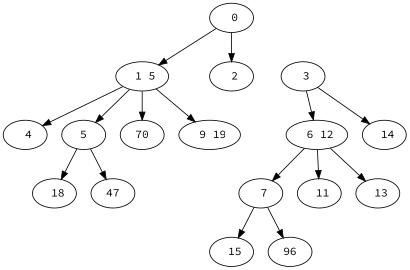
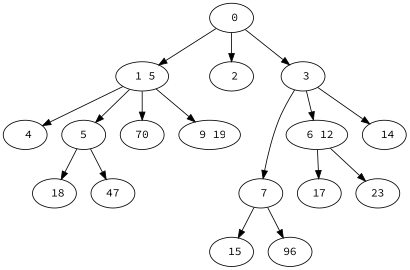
none -> (264, 45)
(291, 162) -> (276, 129)
(319, 193) -> (319, 193)
(378, 193) -> (378, 193)
